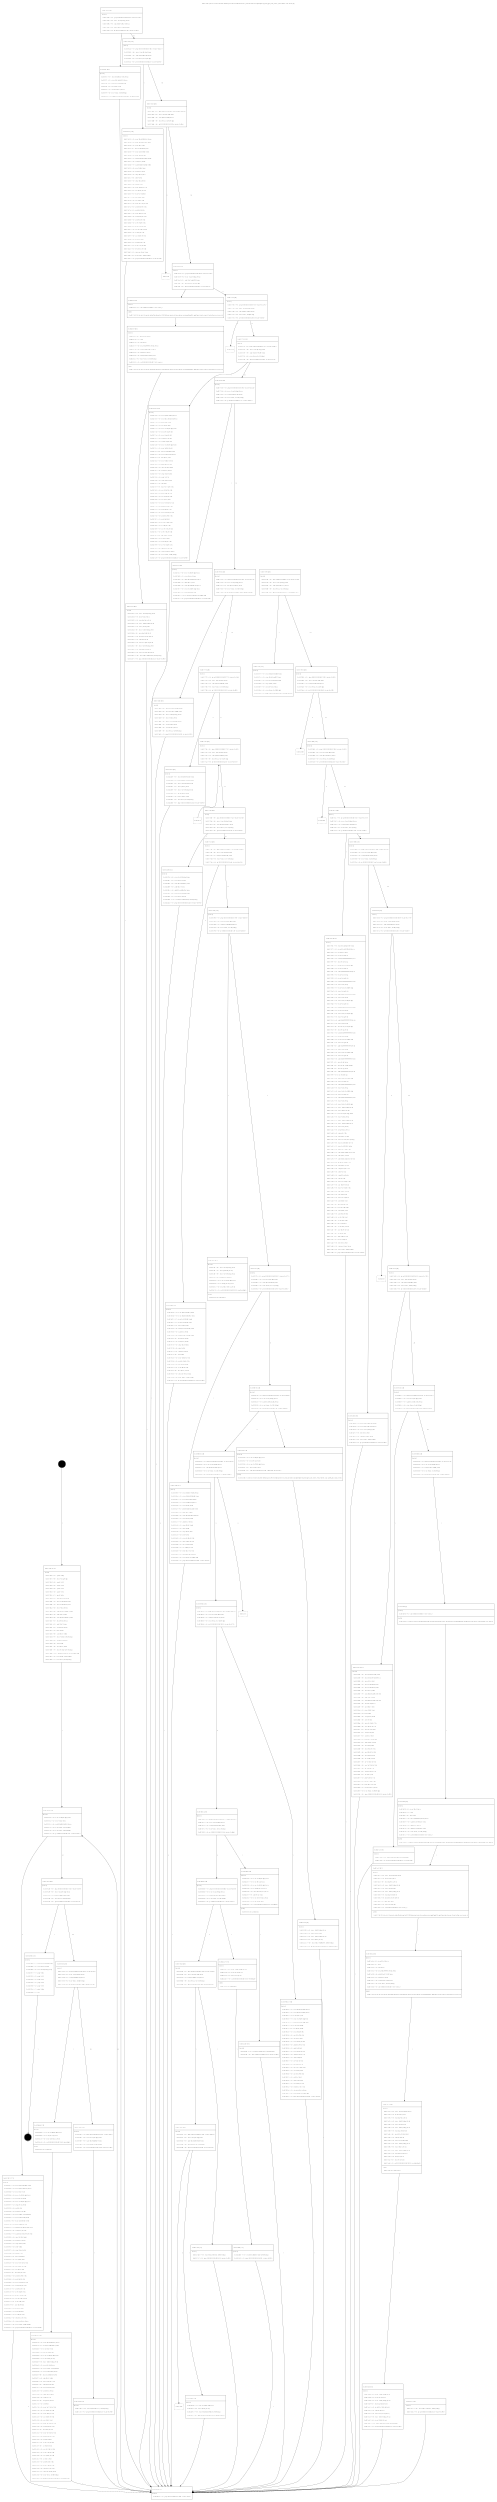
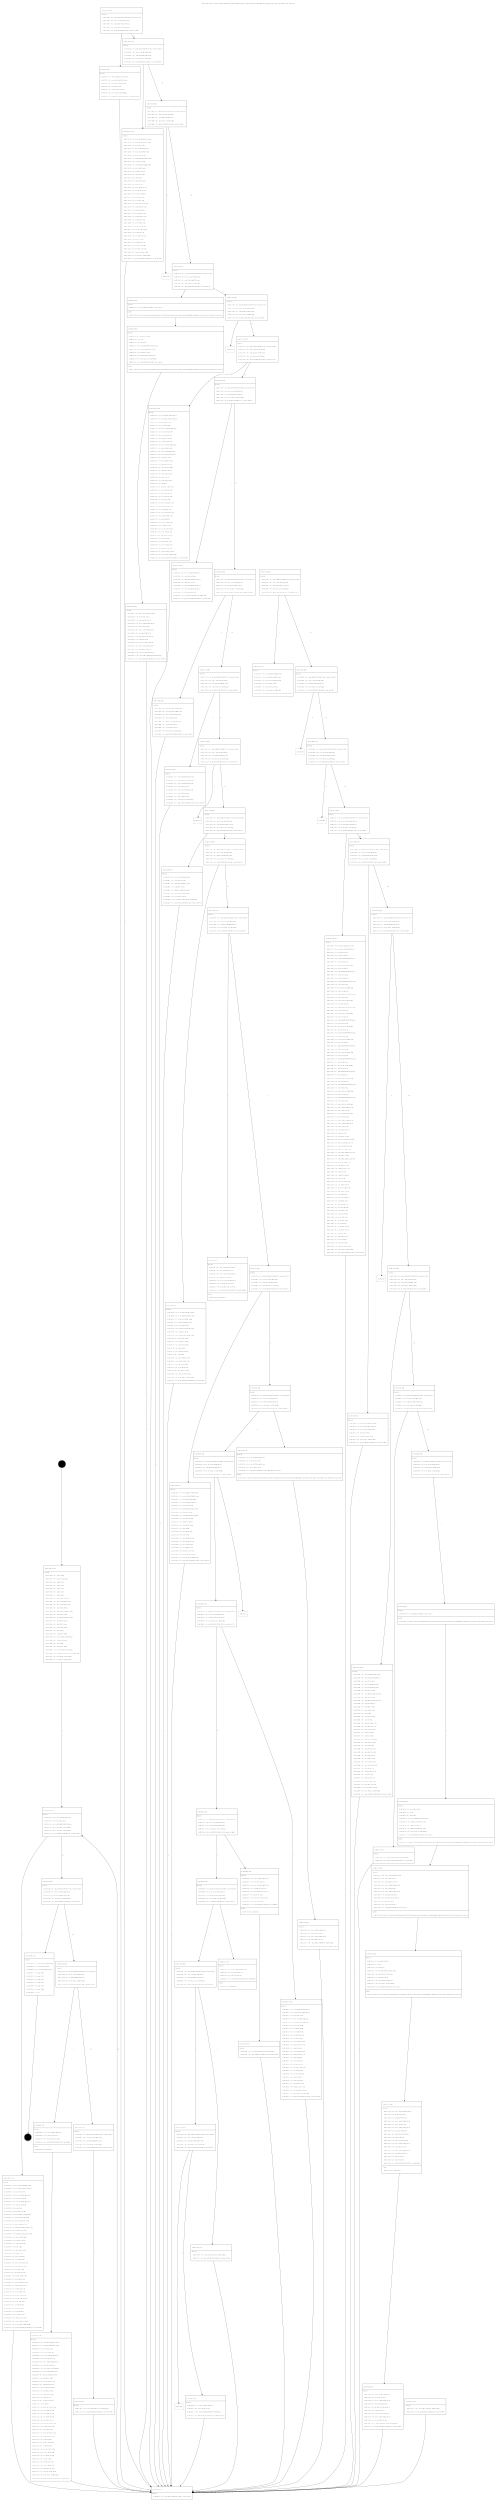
(217, 798) -> (212, 793)
(253, 2253) -> none
